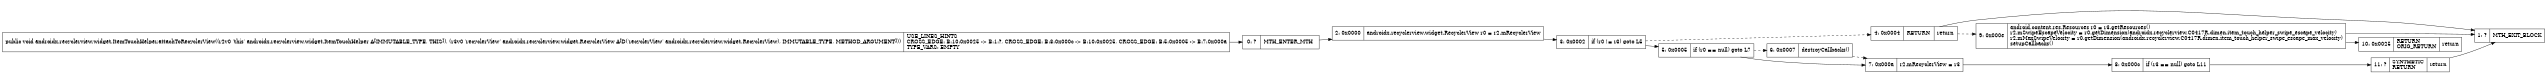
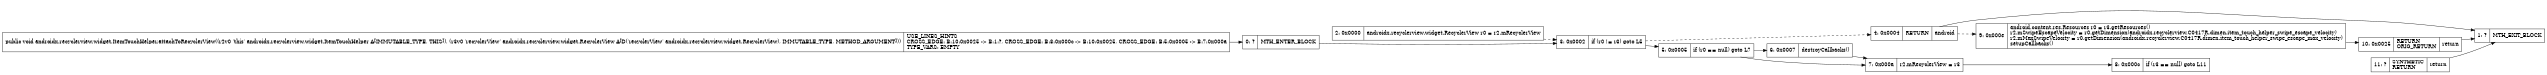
(1945, 33) -> (1945, 33)
(2408, 34) -> (2466, 39)
(1548, 39) -> (1548, 39)
(1324, 40) -> (1436, 45)
(1288, 42) -> (1288, 42)
(1759, 50) -> (1759, 50)
(1858, 57) -> (1858, 57)
(2289, 65) -> none
